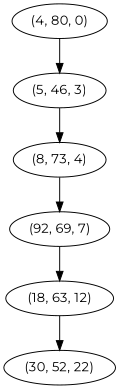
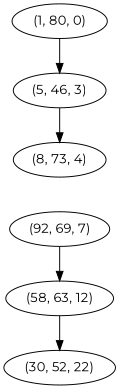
(60, 21) -> (60, 21)
(60, 190) -> none
(60, 298) -> (60, 298)
